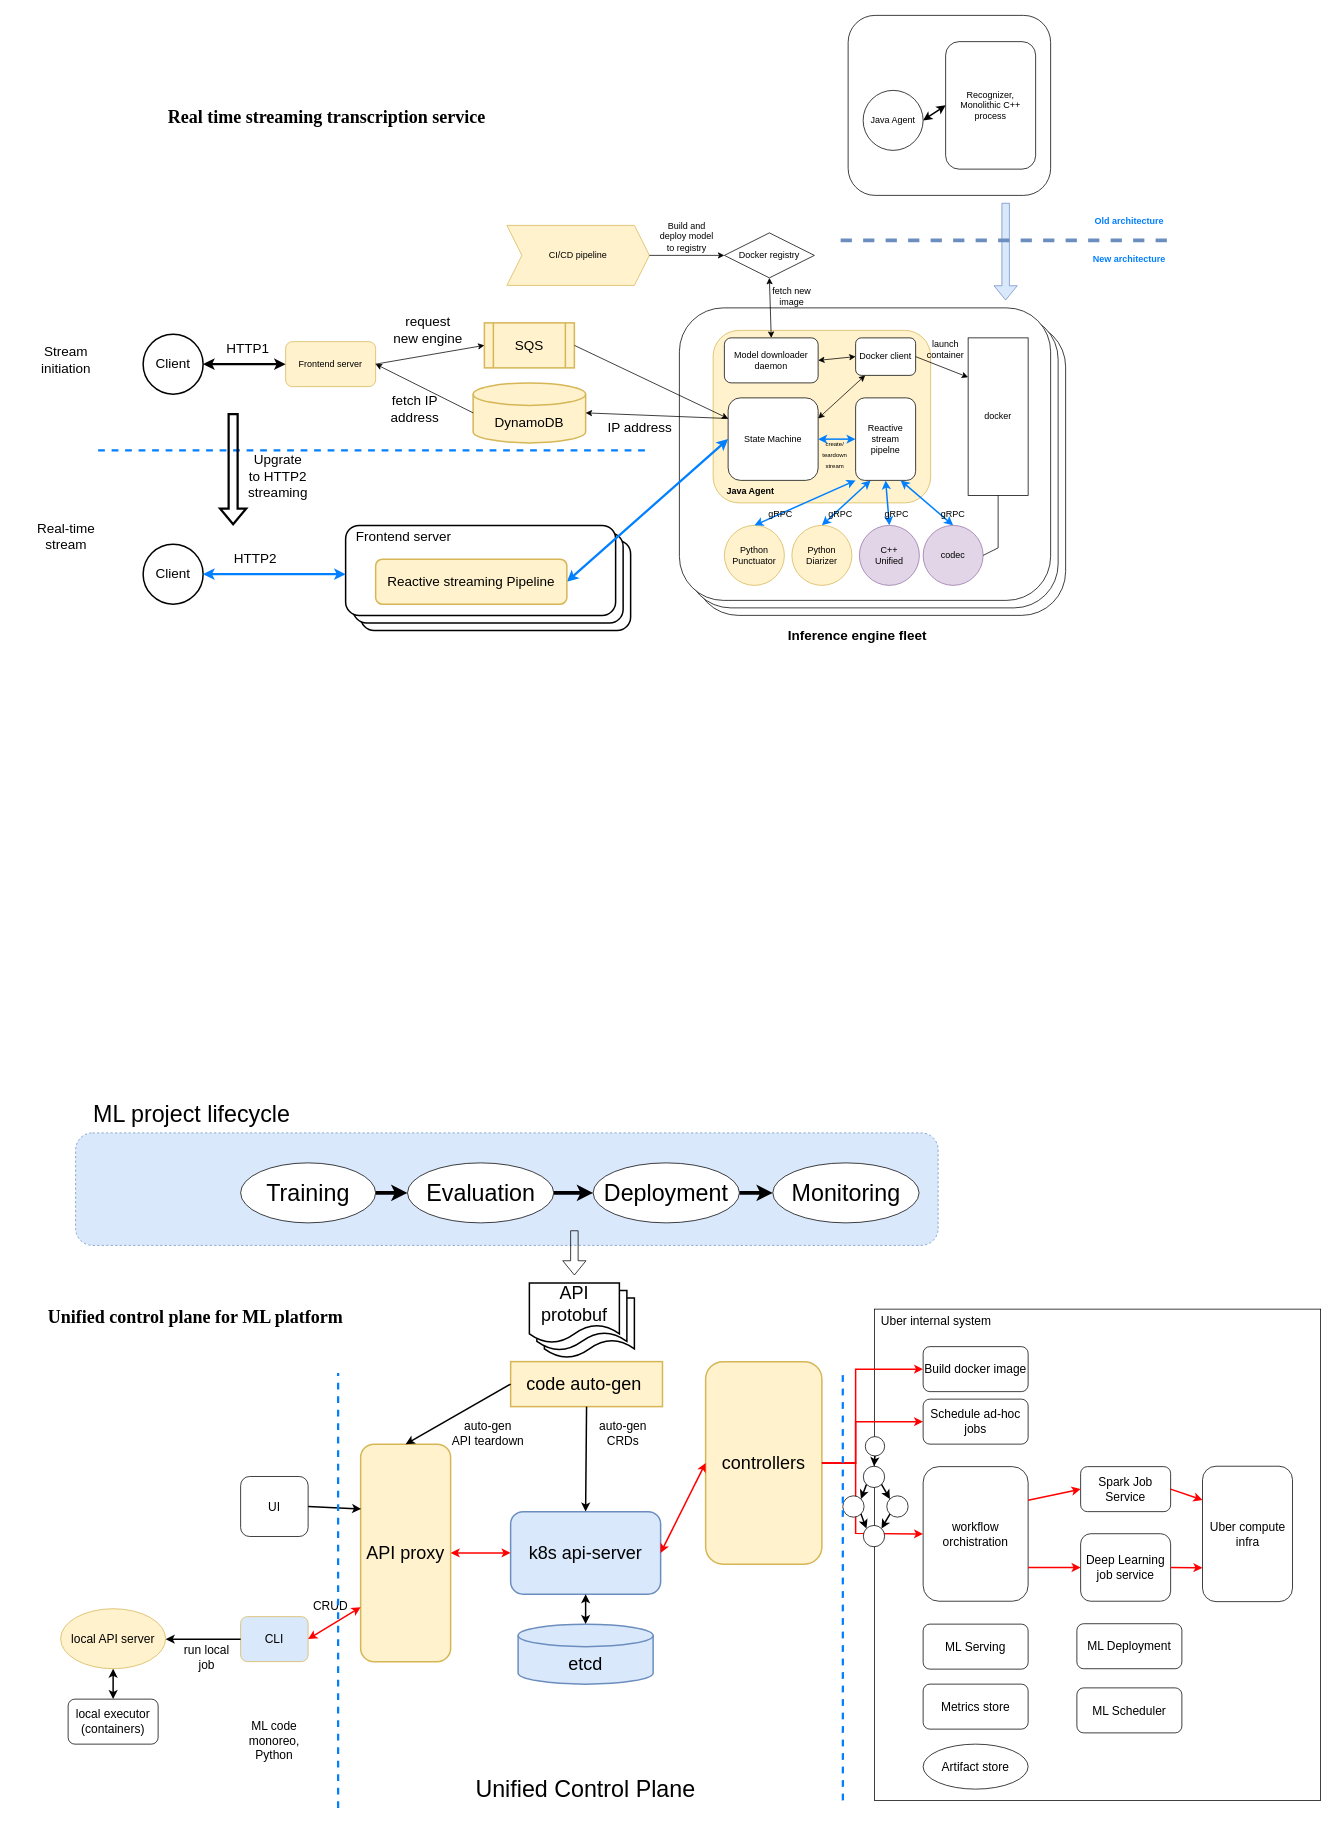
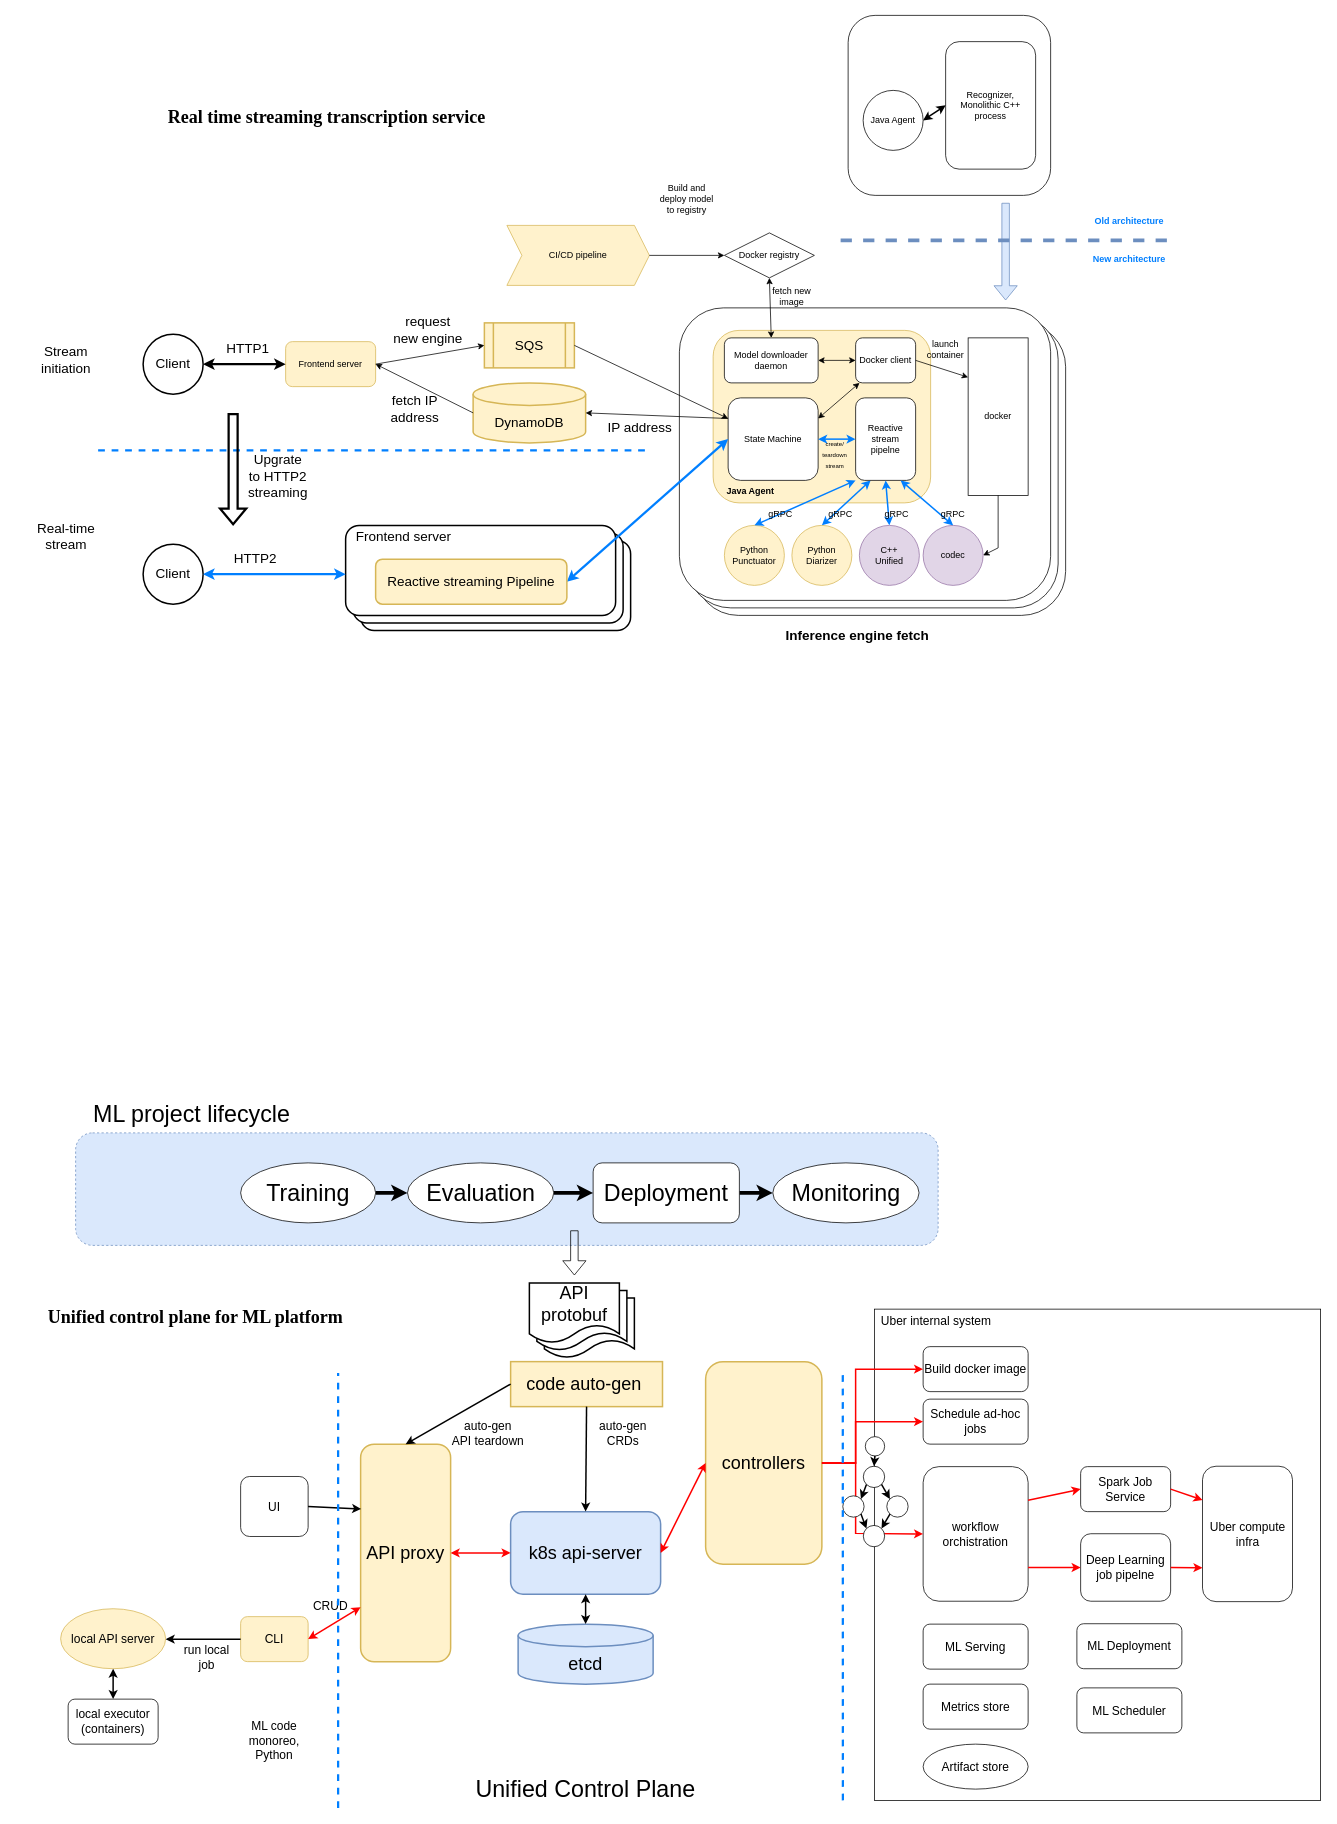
(687, 237) -> (687, 199)
(885, 357) -> (885, 360)
(987, 554) -> (989, 552)
(857, 636) -> (857, 636)
(666, 1193) -> (666, 1193)
(1125, 1567) -> (1125, 1567)
(274, 1639) -> (274, 1639)
